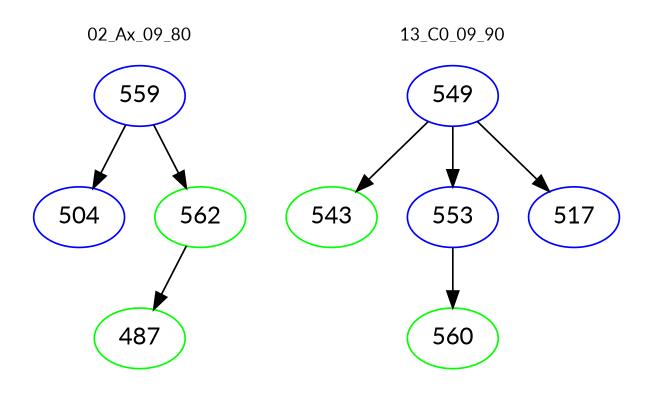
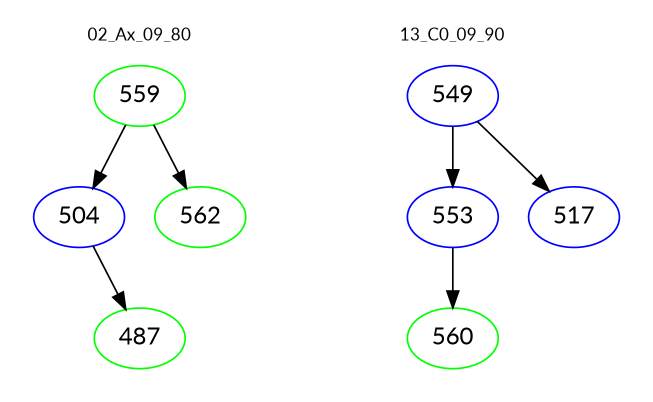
(140, 96) -> (140, 96)
(332, 217) -> none
(174, 270) -> (106, 270)
